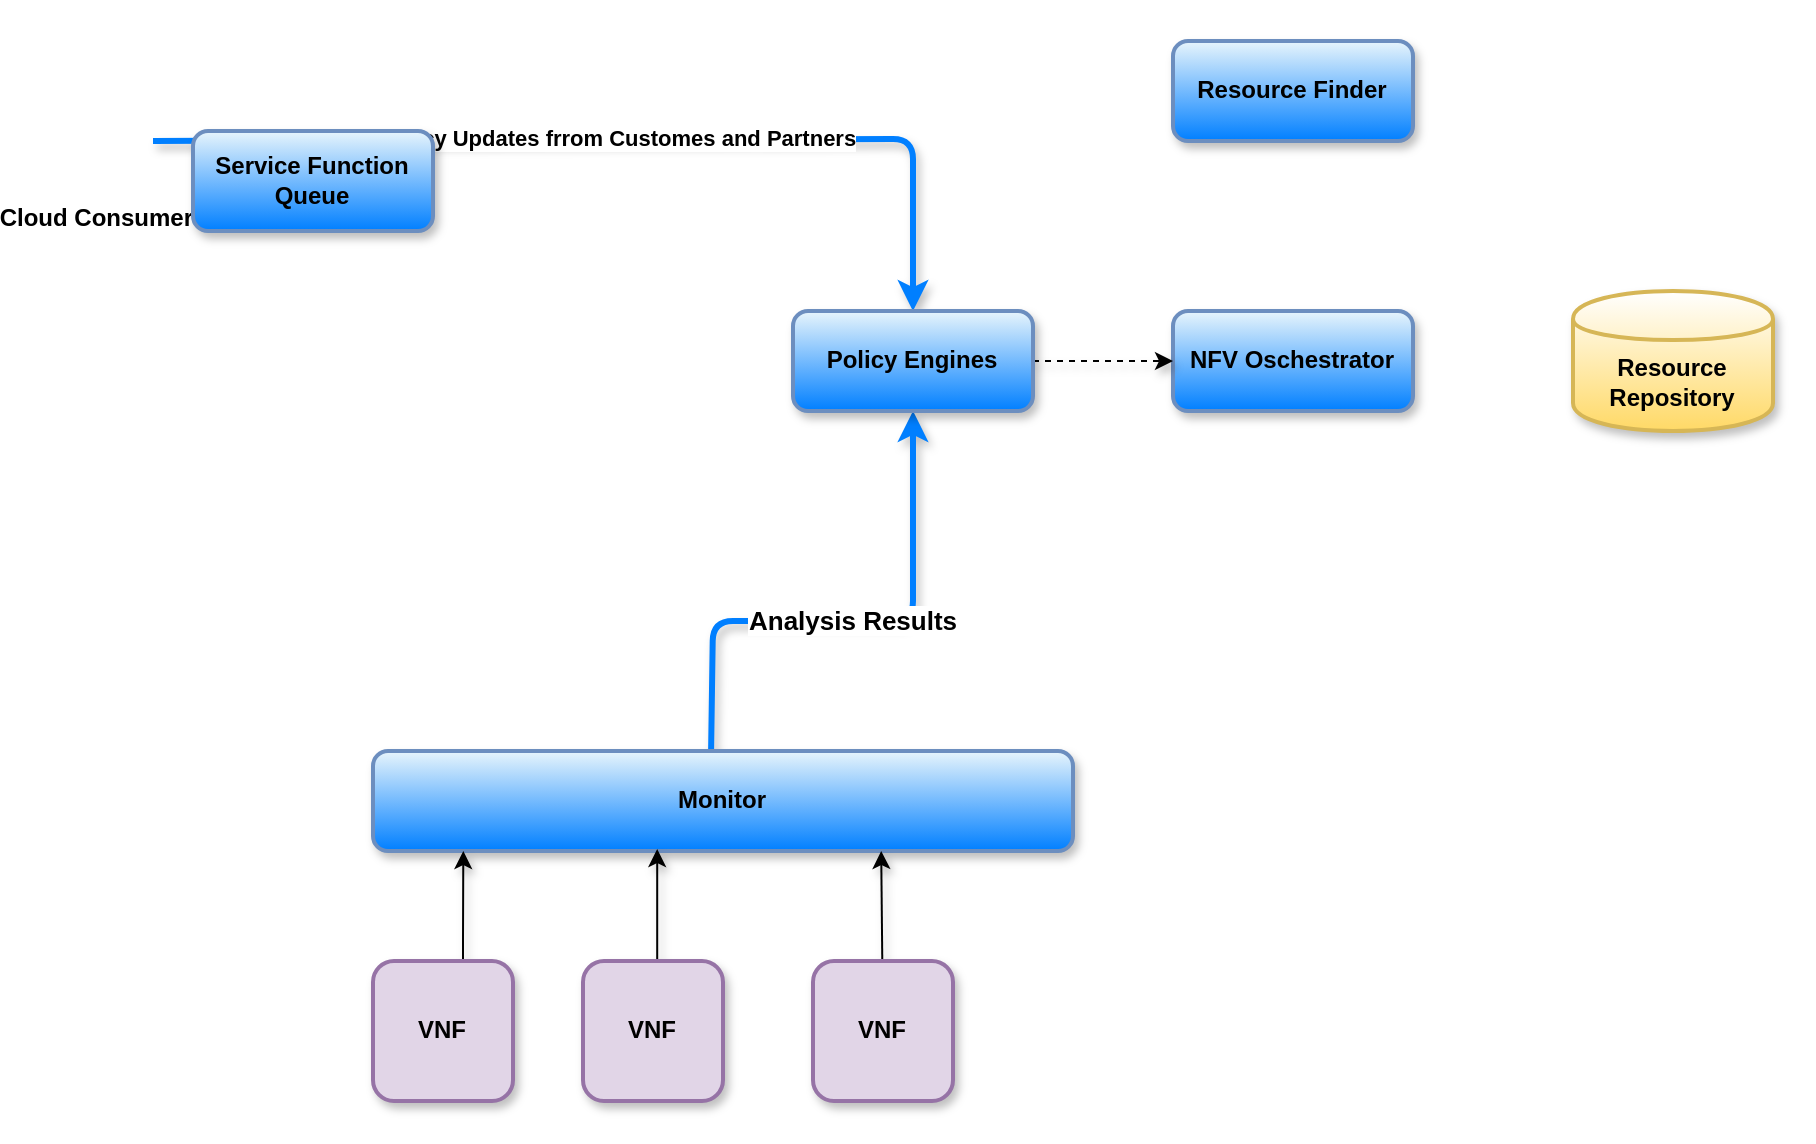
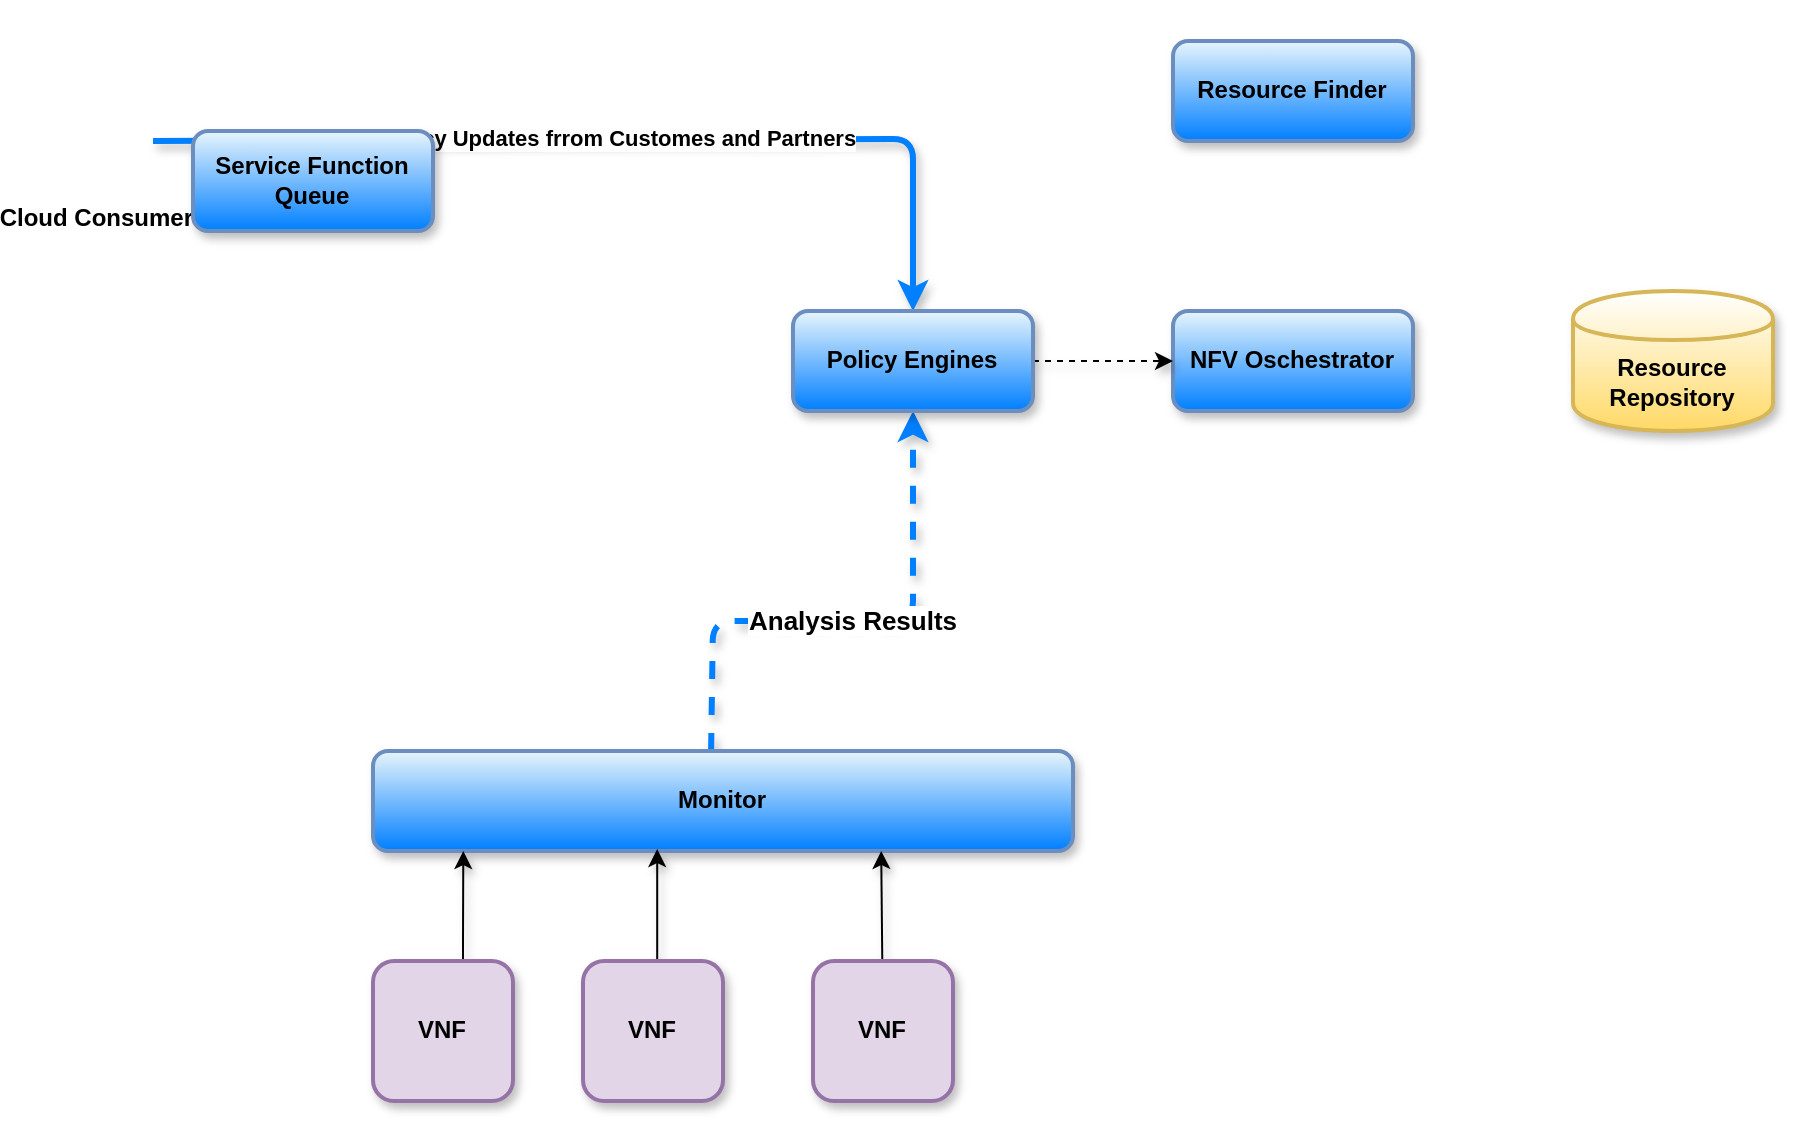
(711, 724) -> (711, 724)
